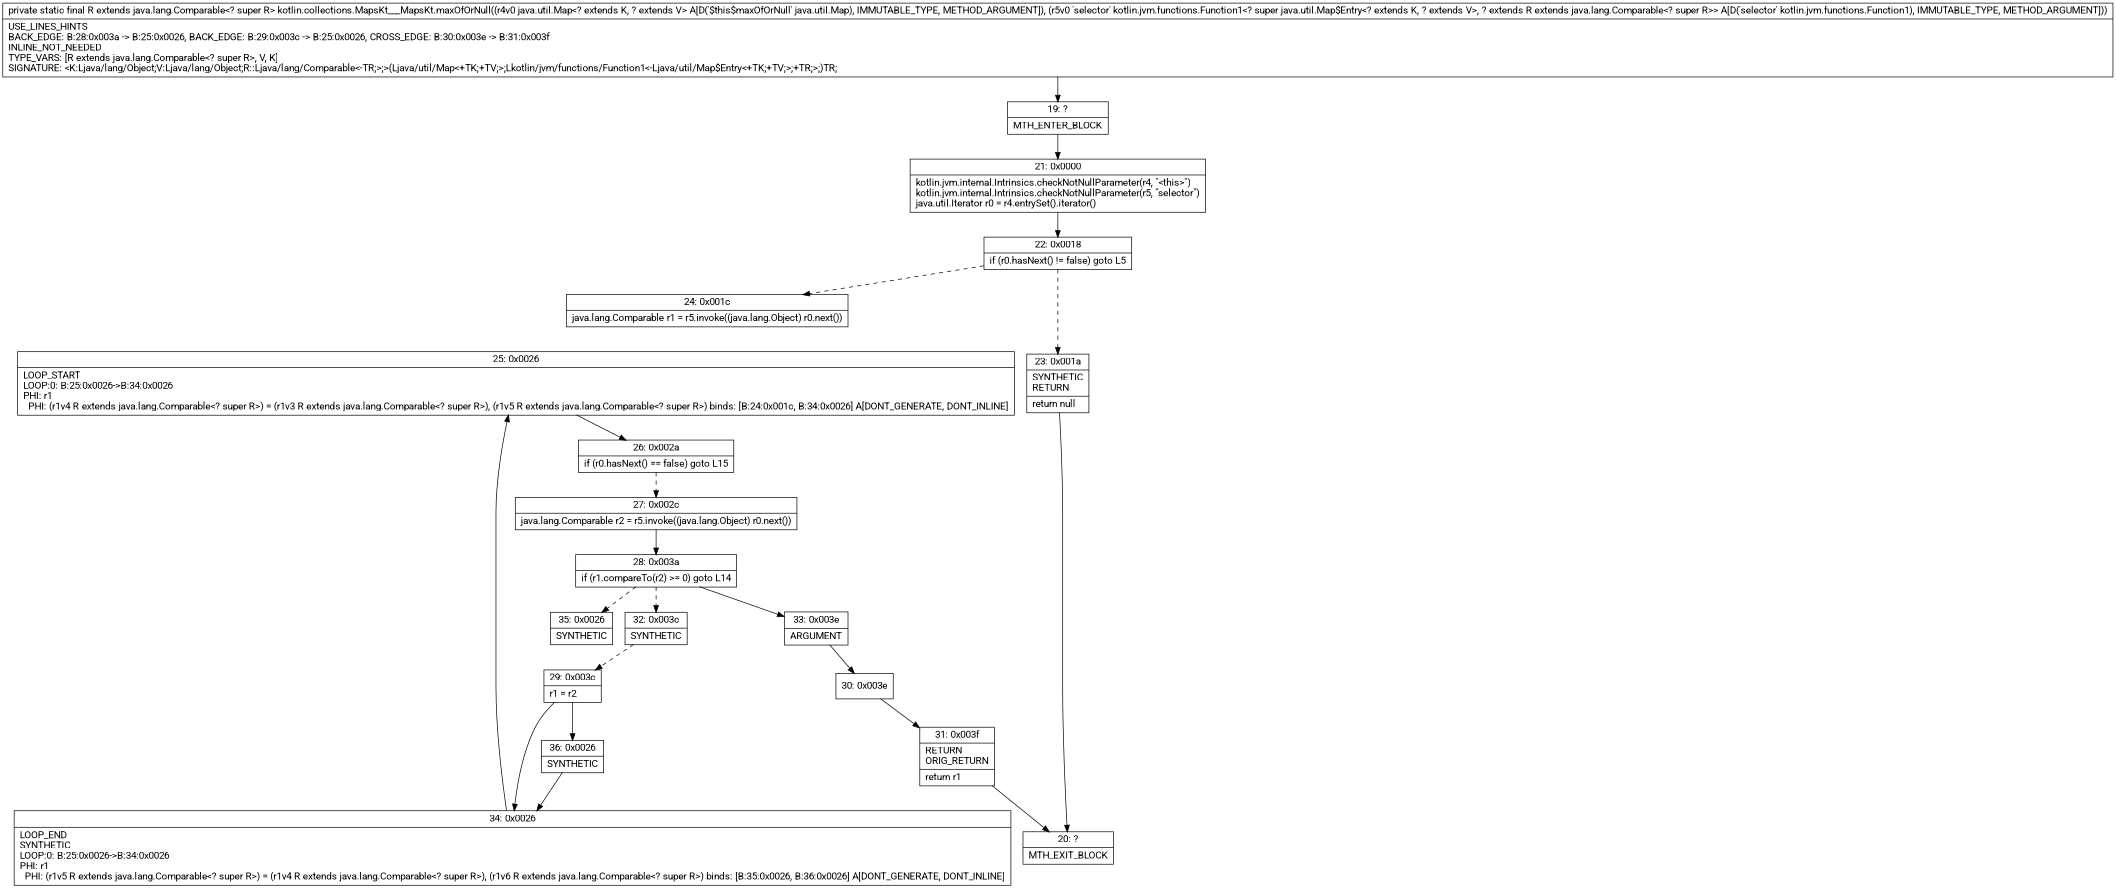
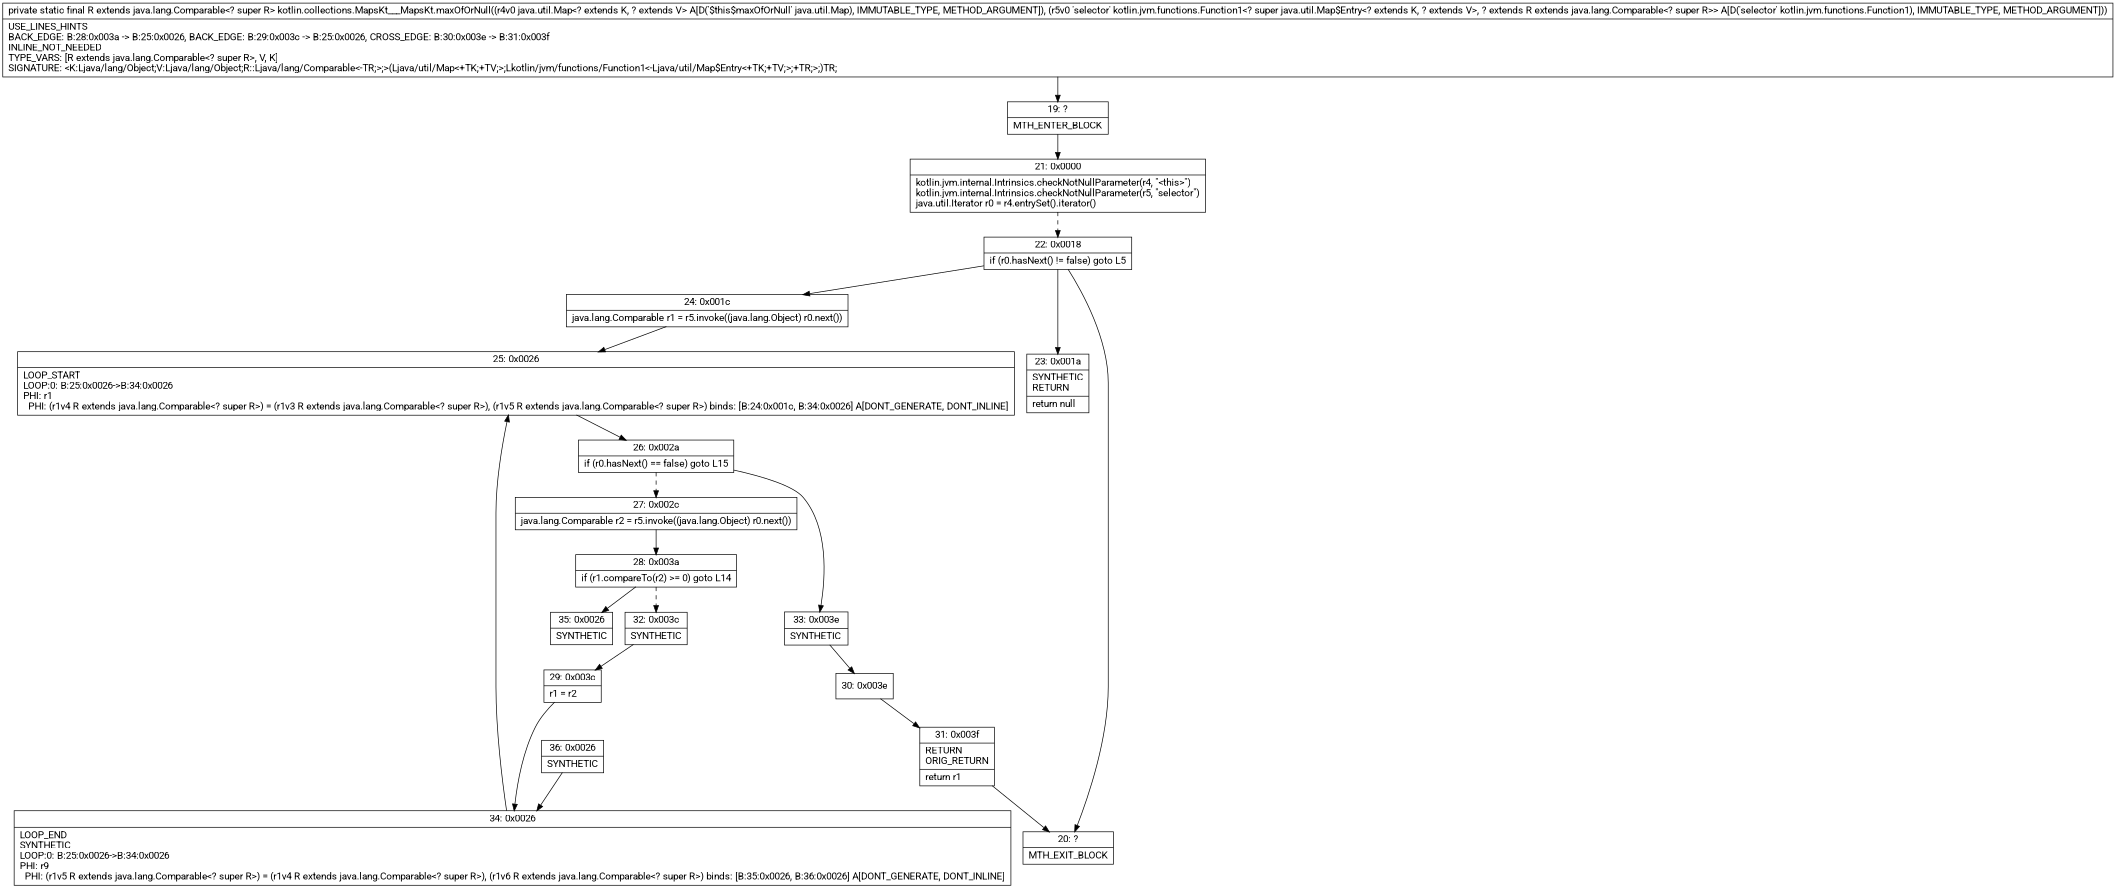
(1058, 221) -> (1058, 221)
(897, 280) -> (897, 280)
(1058, 308) -> (1058, 308)
none -> (636, 338)
(622, 598) -> (622, 598)
(738, 600) -> (813, 513)
(1063, 619) -> (1108, 545)
(816, 636) -> (816, 636)
(617, 655) -> (617, 655)
(573, 718) -> none
(36, 866) -> (36, 866)
